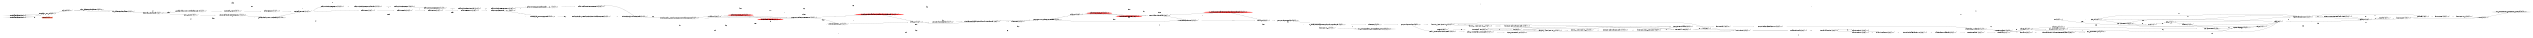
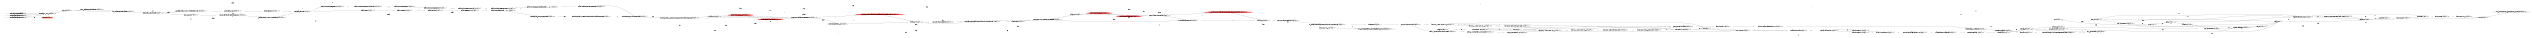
(247, 7) -> (239, 14)
none -> (18, 13)
